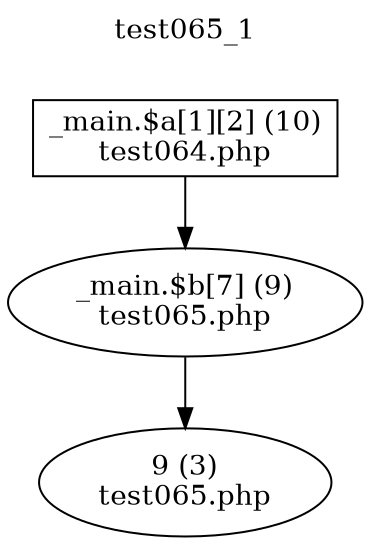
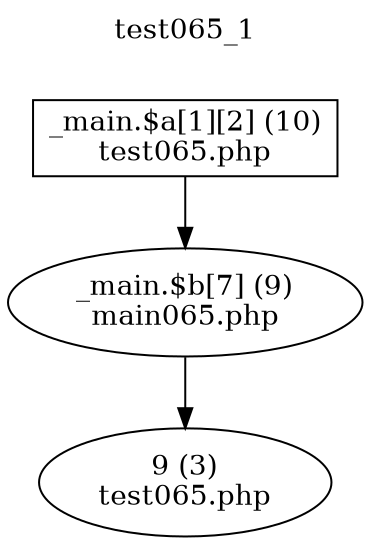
(185, 138) -> (185, 138)
(185, 302) -> (185, 302)
